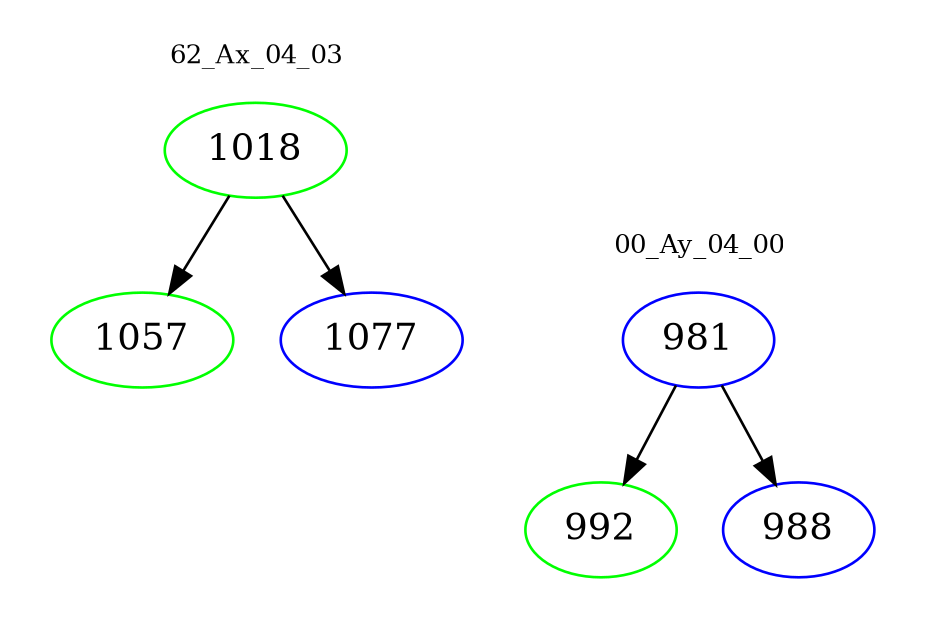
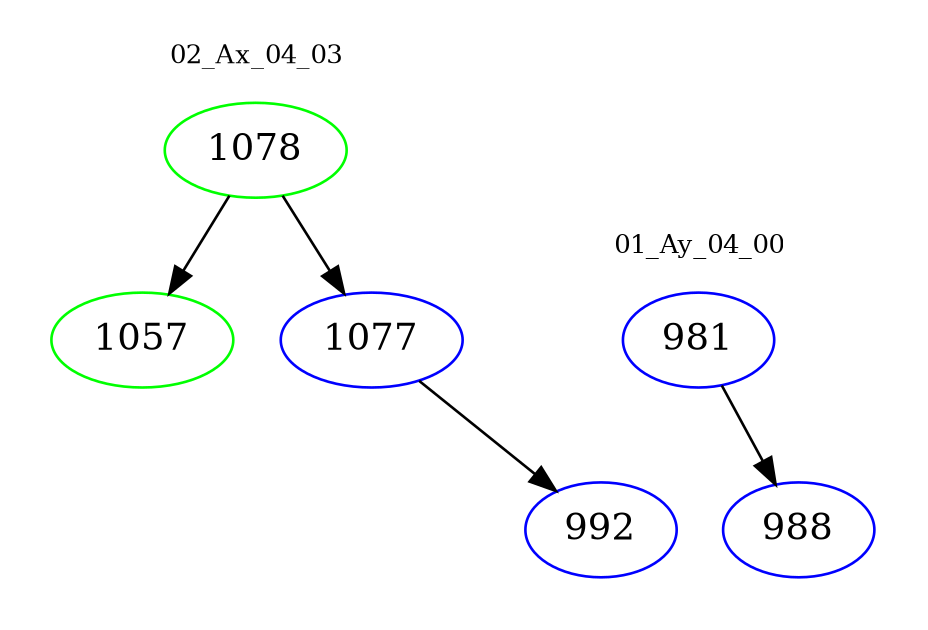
(257, 57) -> (257, 57)
(256, 150) -> (256, 150)
(700, 246) -> (700, 246)
(656, 423) -> (477, 428)
(601, 530) -> (601, 530)
